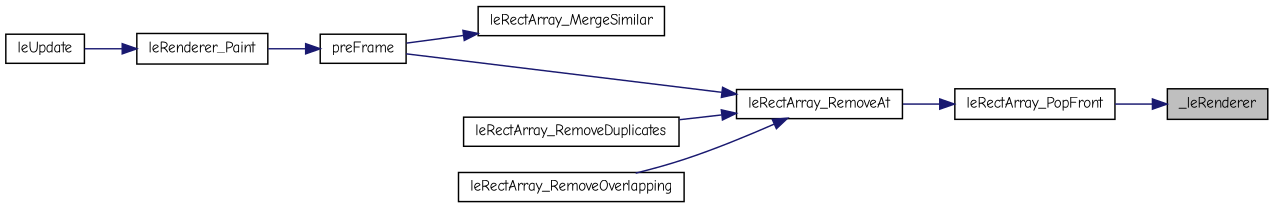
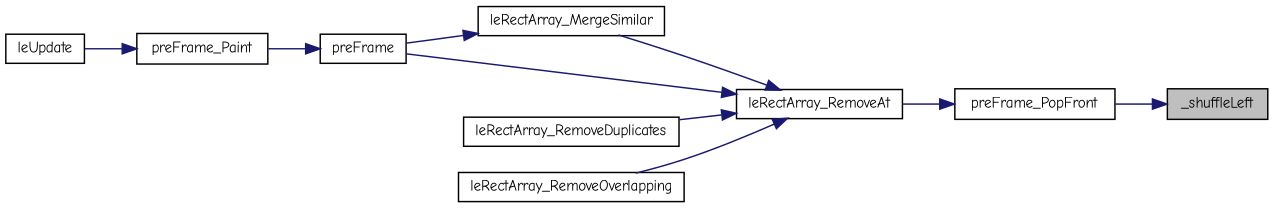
(202, 49) -> (202, 49)
none -> (693, 59)
(1035, 104) -> (1035, 104)
(1218, 104) -> (1218, 104)
